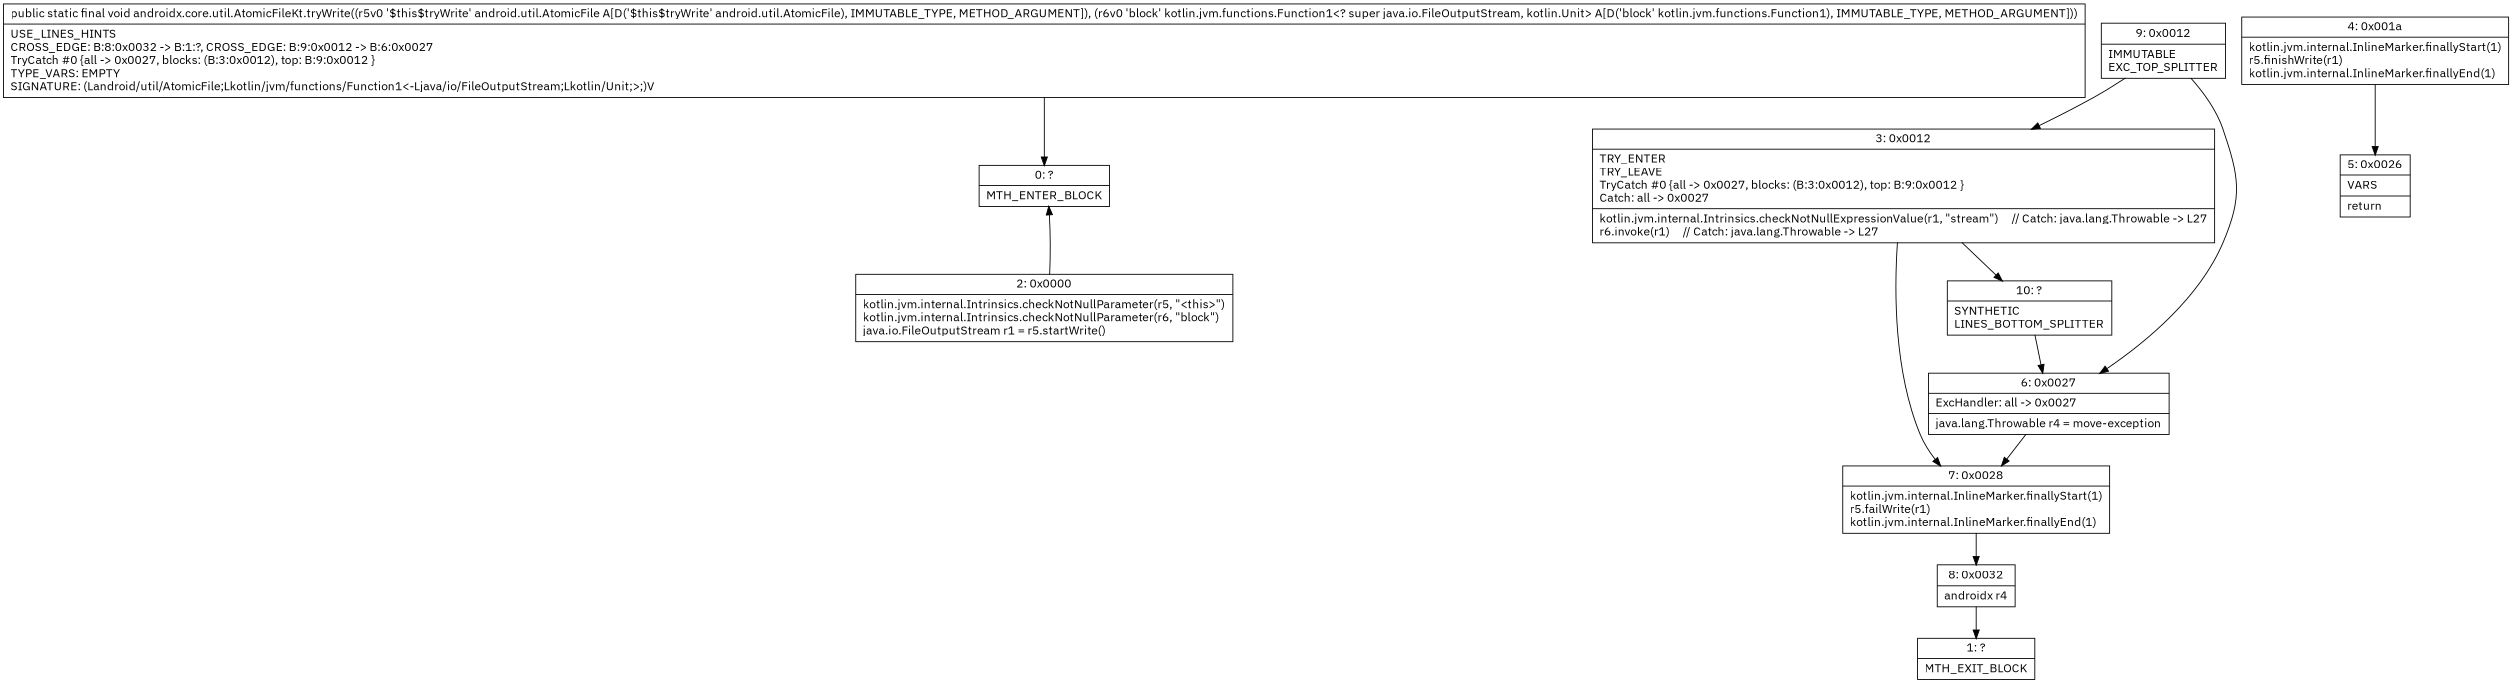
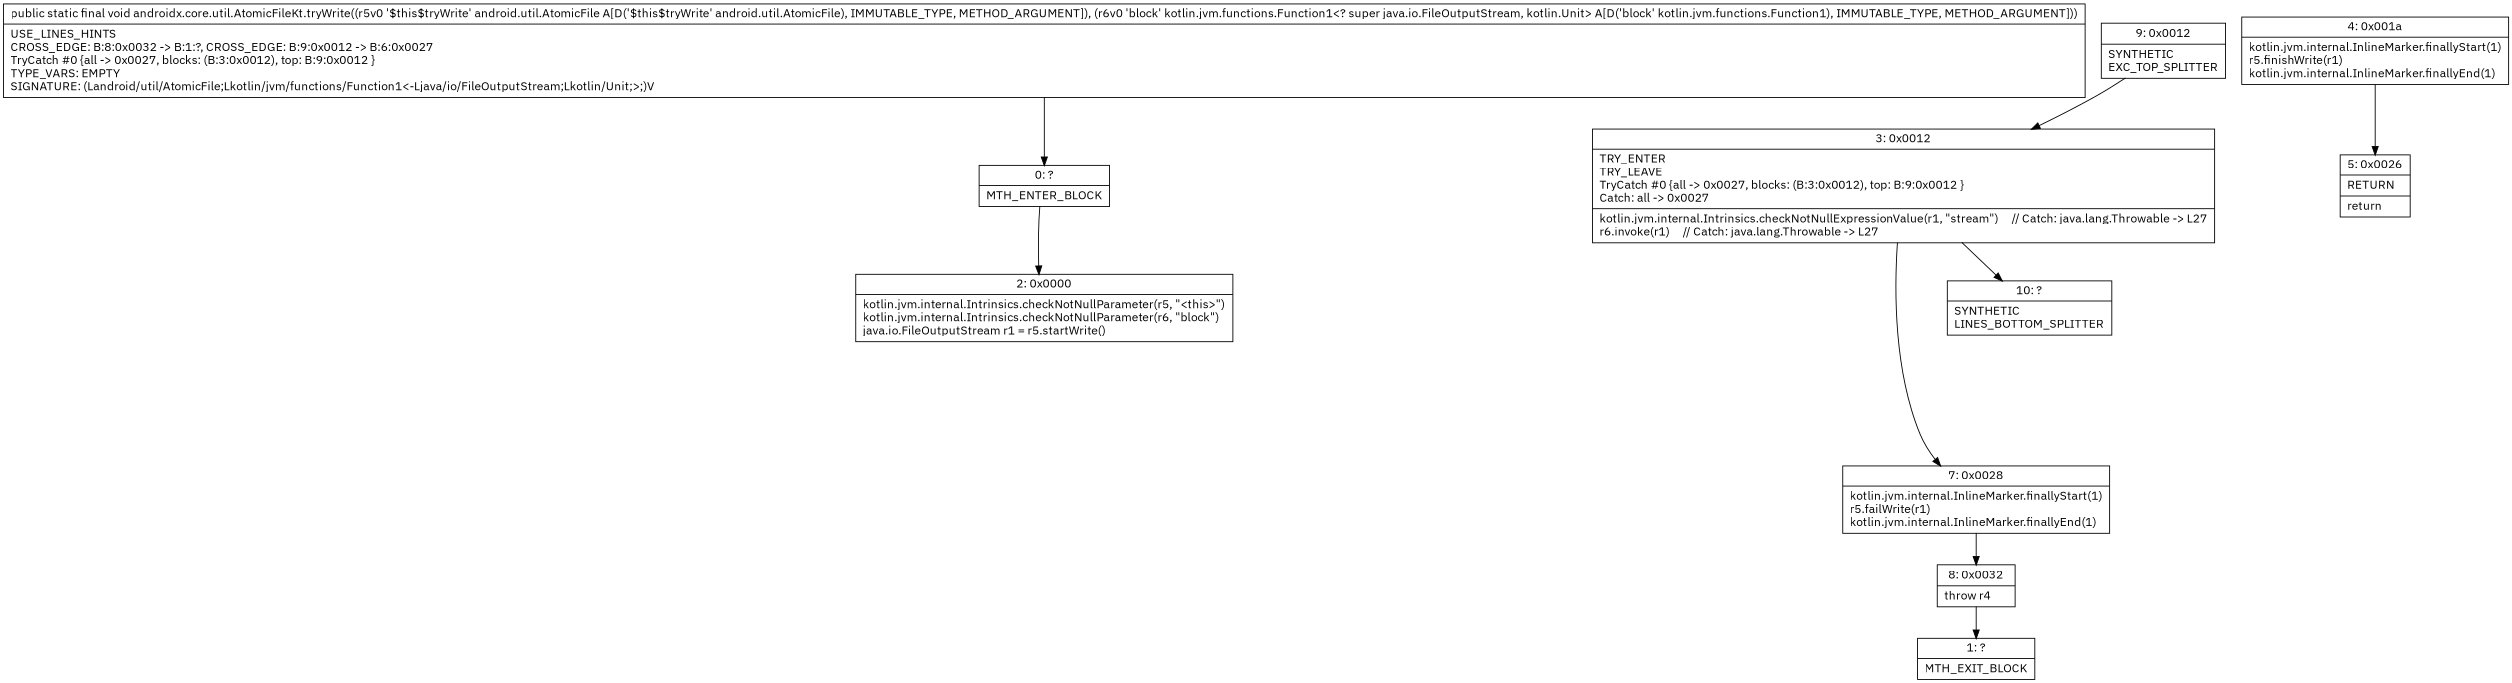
(2142, 54) -> (2142, 54)
(2362, 185) -> (2371, 185)
(1050, 245) -> (1039, 236)
(2049, 404) -> none
(1976, 596) -> (1968, 596)
